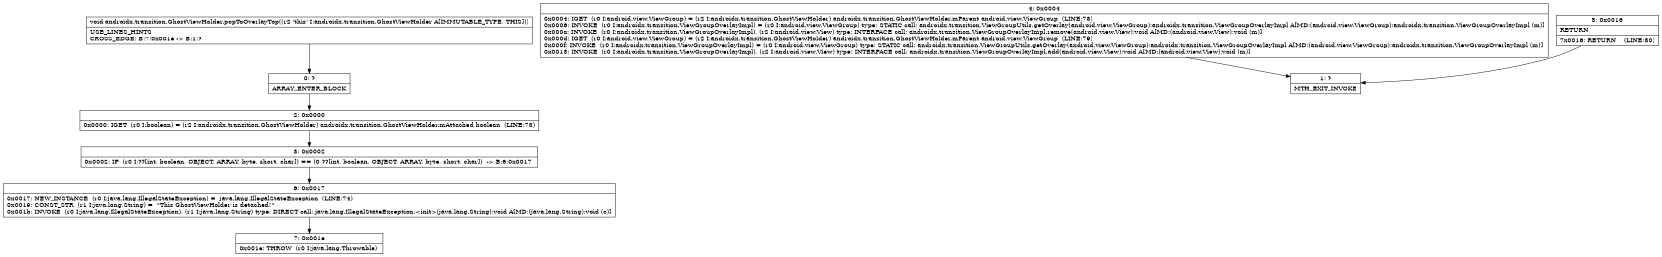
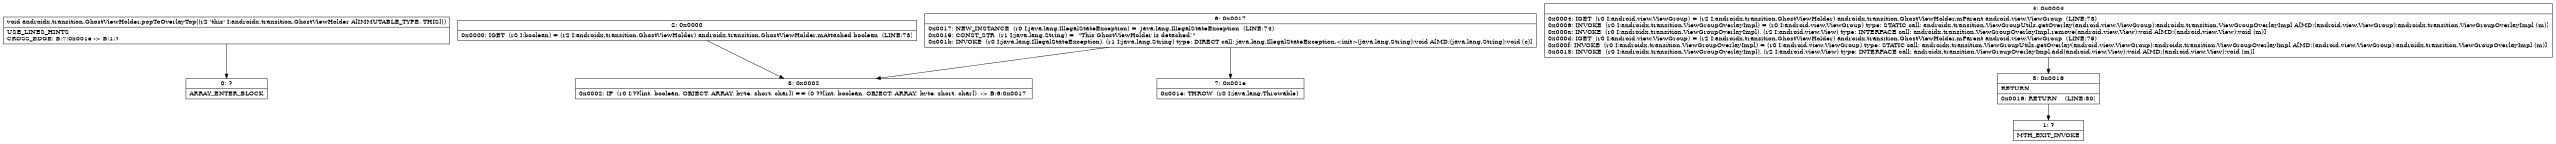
(1607, 40) -> (2048, 99)
(1236, 67) -> (2048, 63)
(309, 100) -> none
(309, 173) -> (995, 63)
